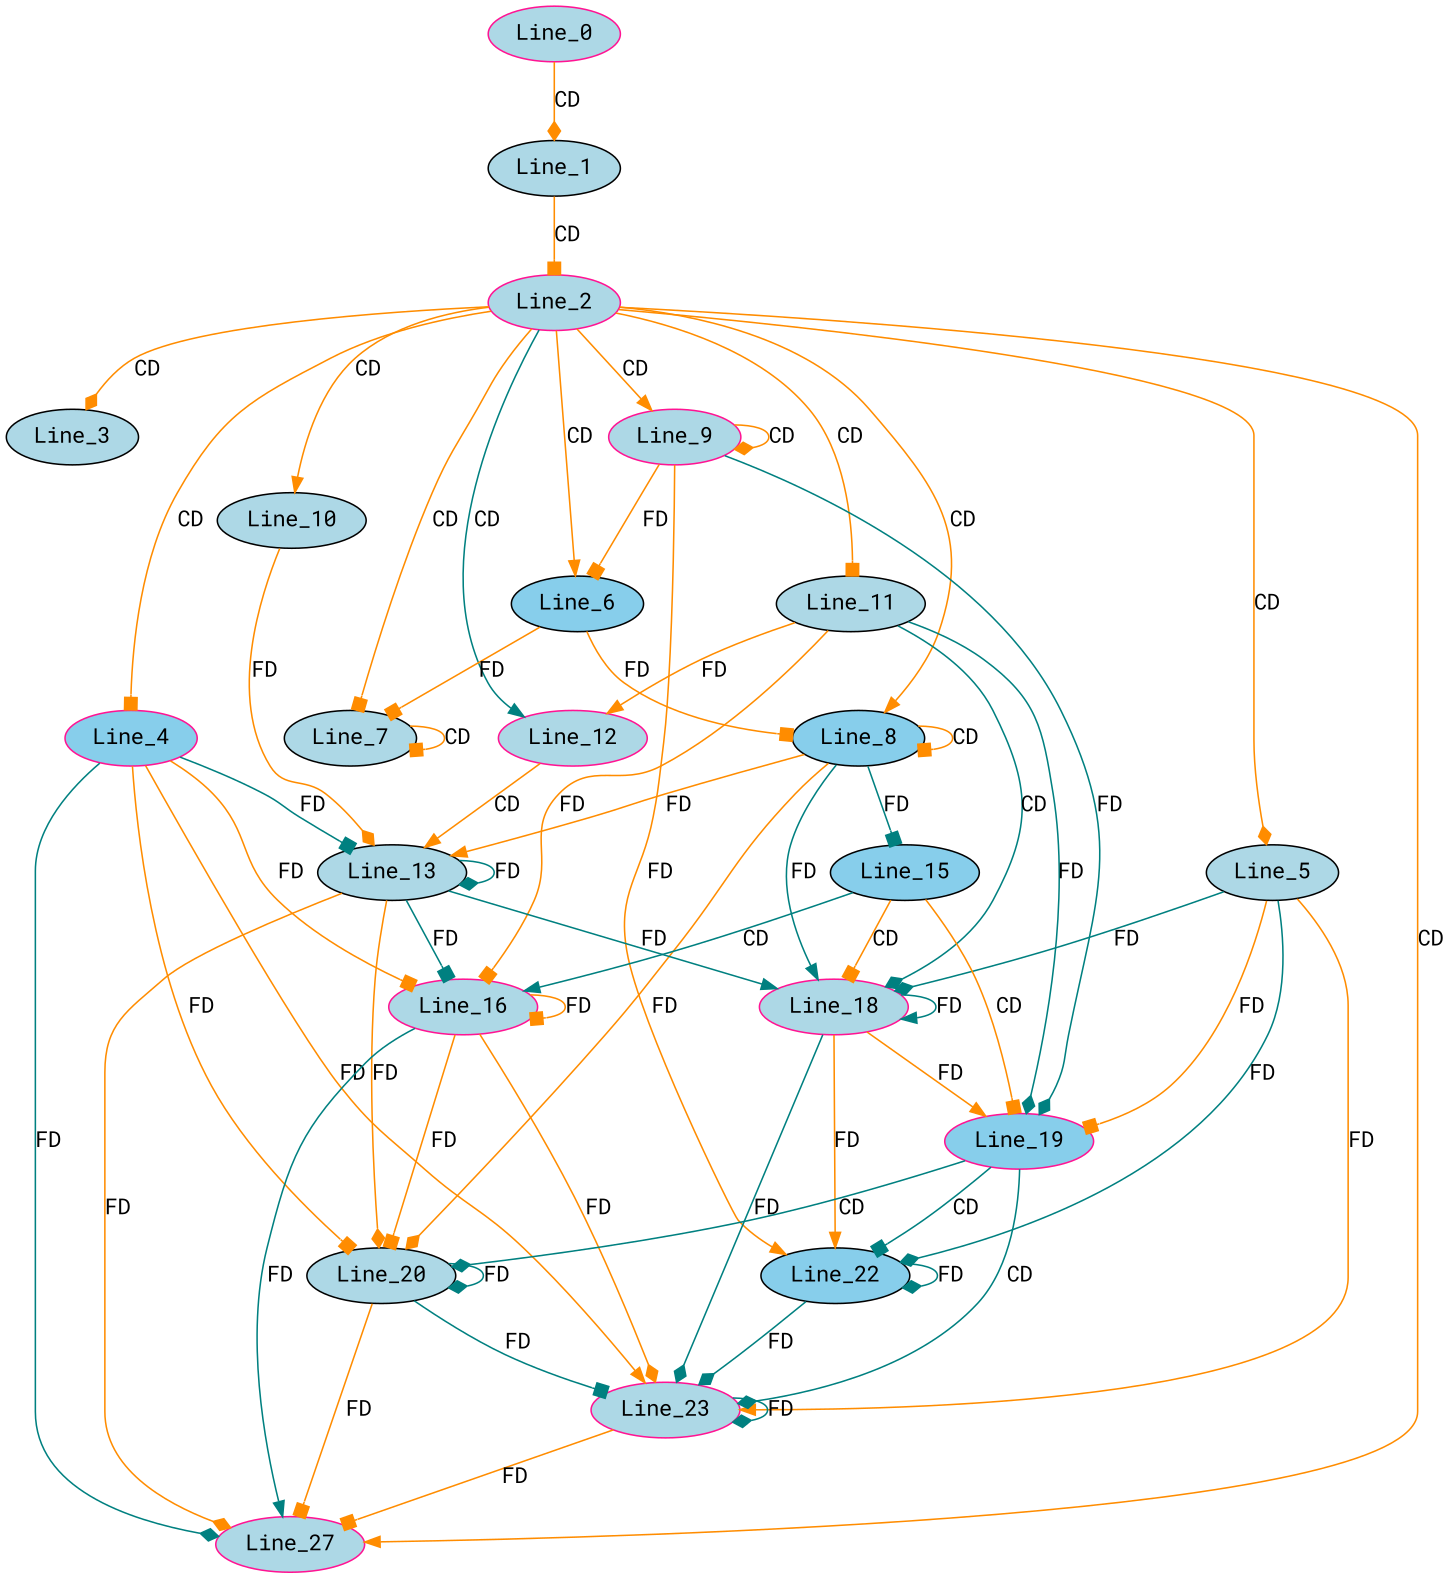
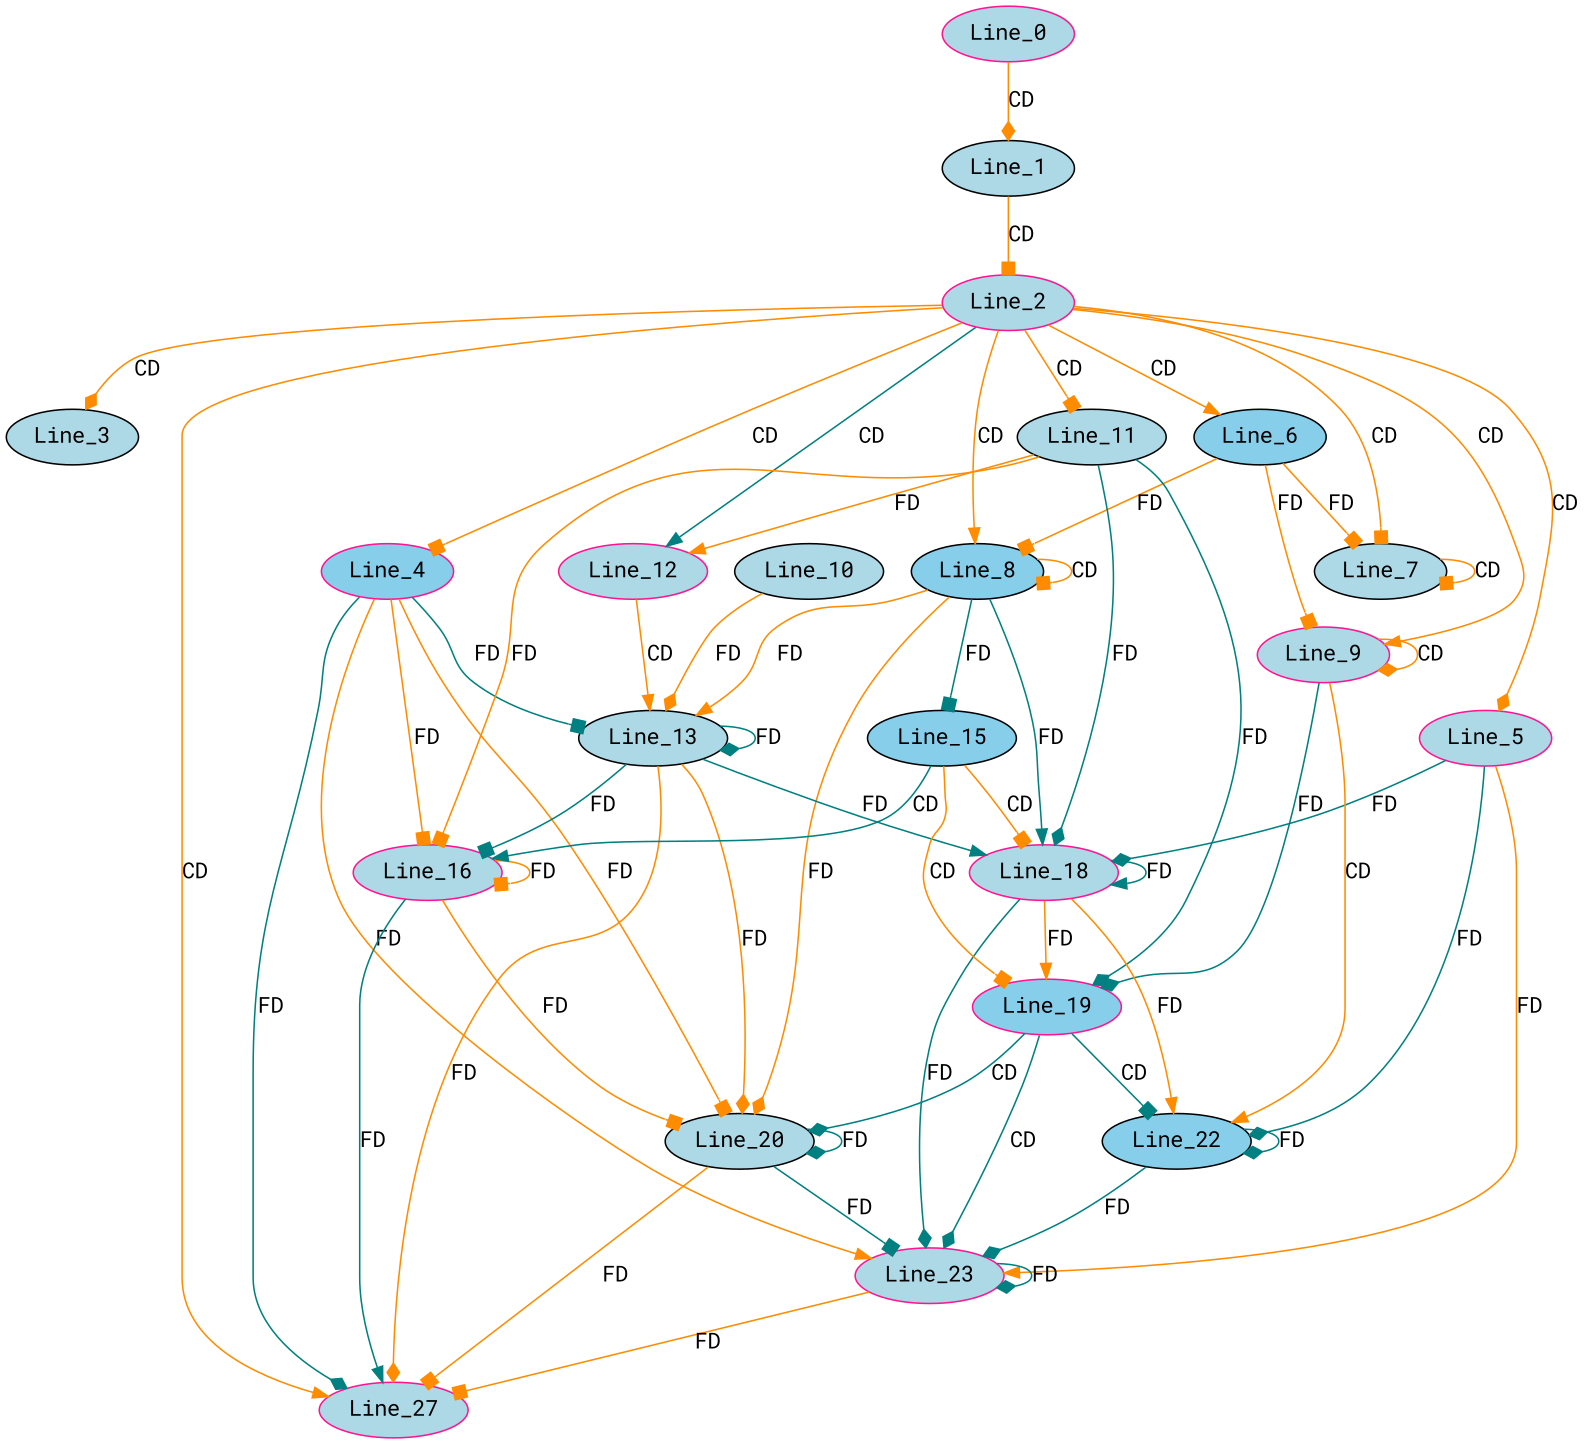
(354, 359) -> none
(630, 514) -> (1283, 540)
(1034, 805) -> (1125, 655)
(660, 873) -> (1358, 873)
(1272, 873) -> (1486, 738)
(1212, 1035) -> none
(573, 1195) -> none
